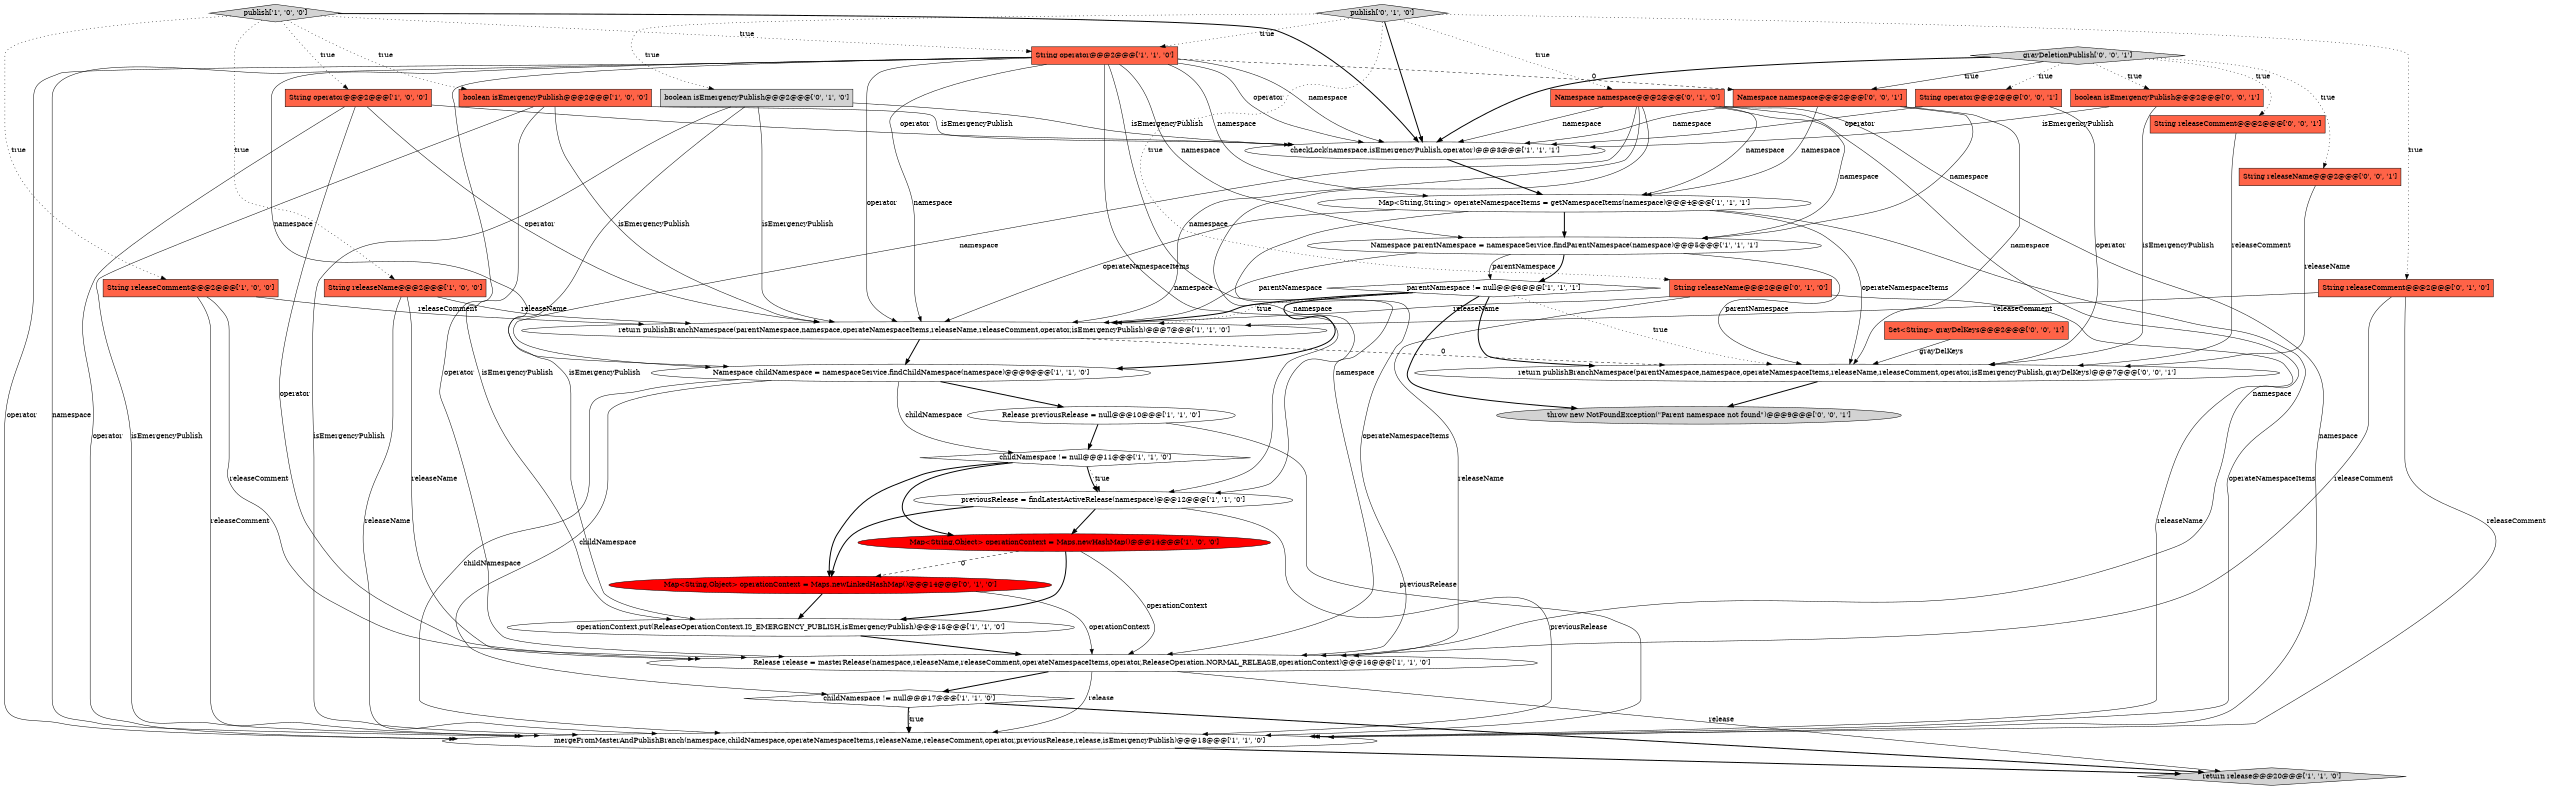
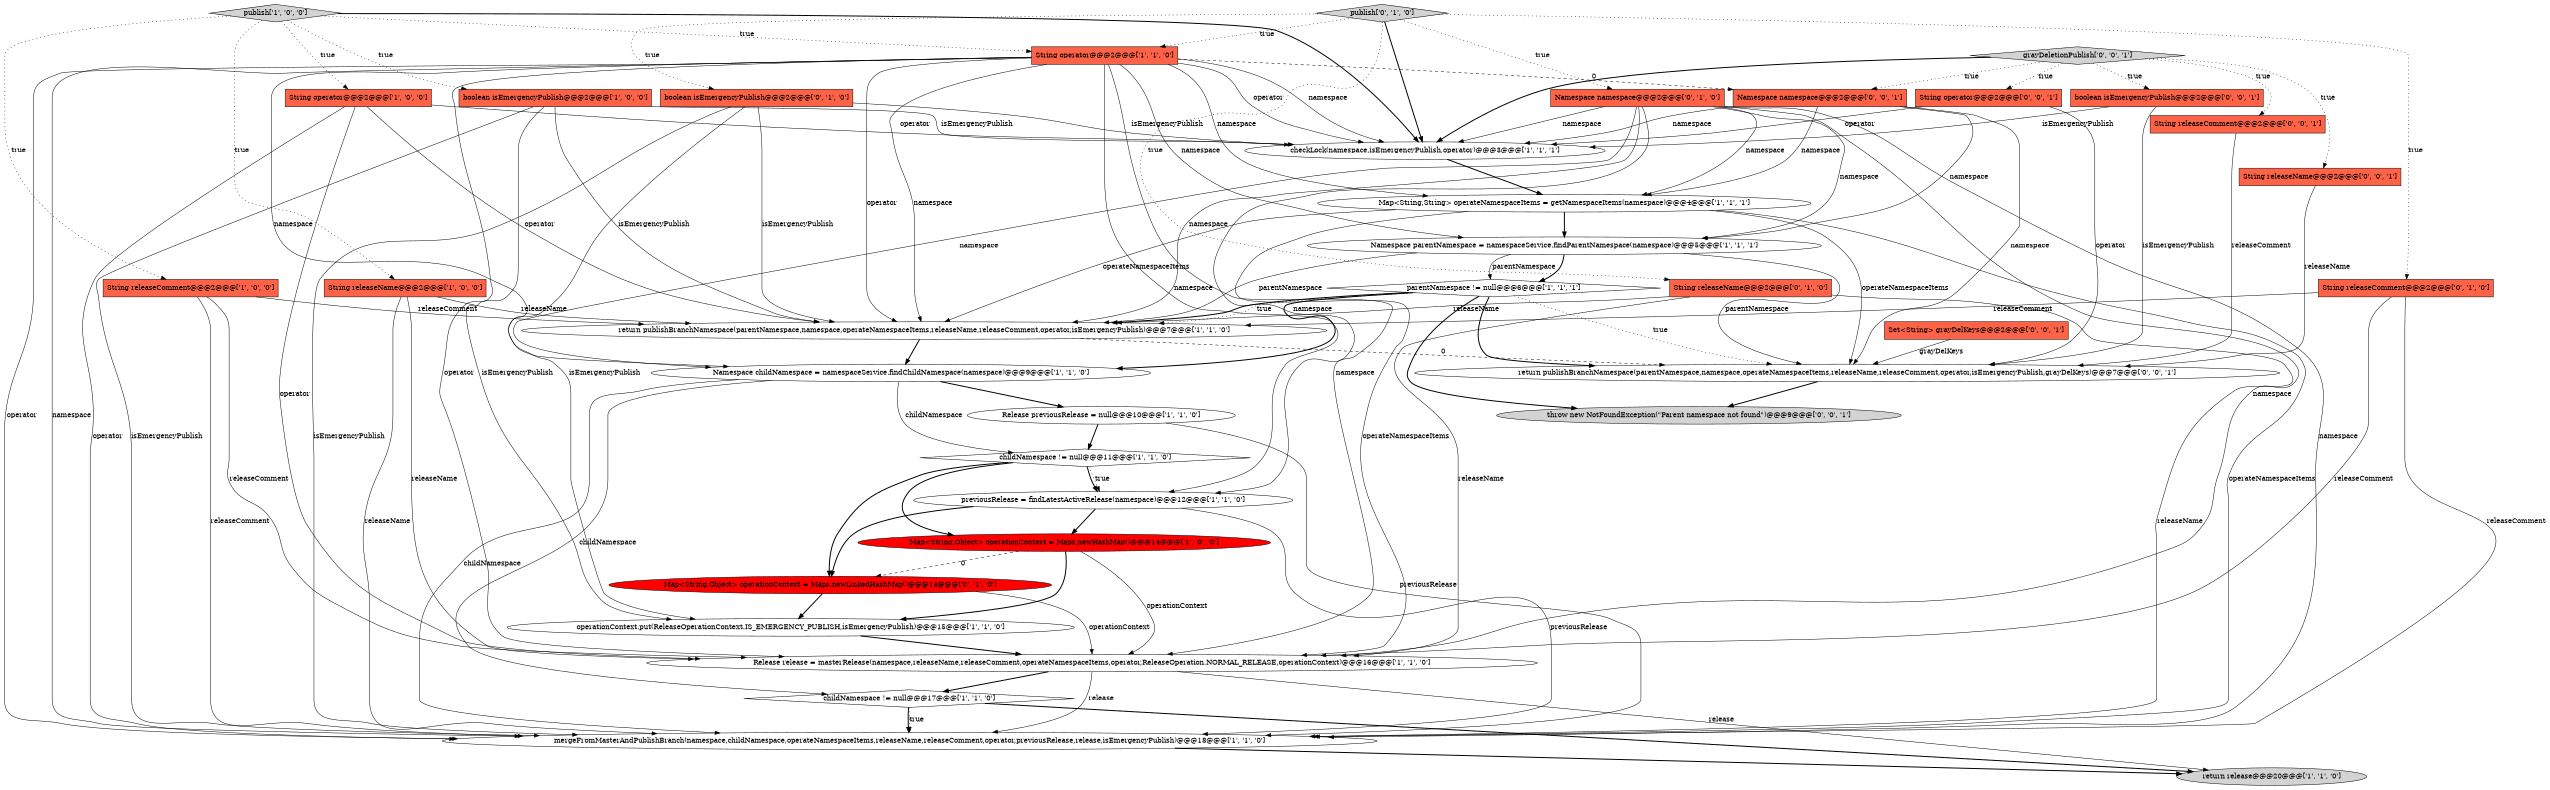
(1960, 75) -> (1960, 75)
(757, 98) -> (757, 98)
(2272, 777) -> (2272, 777)
